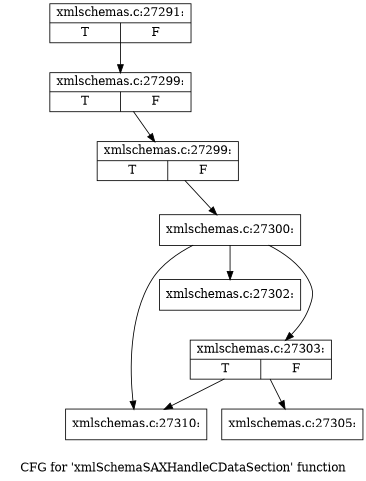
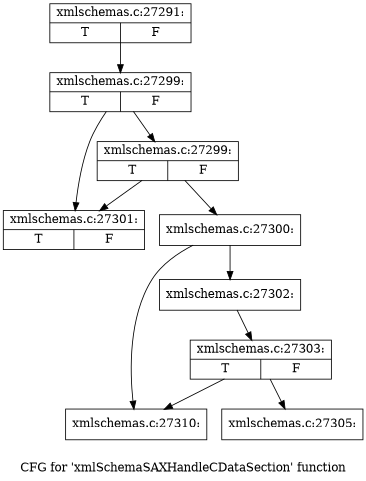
none -> (74, 230)
(310, 283) -> (243, 321)
